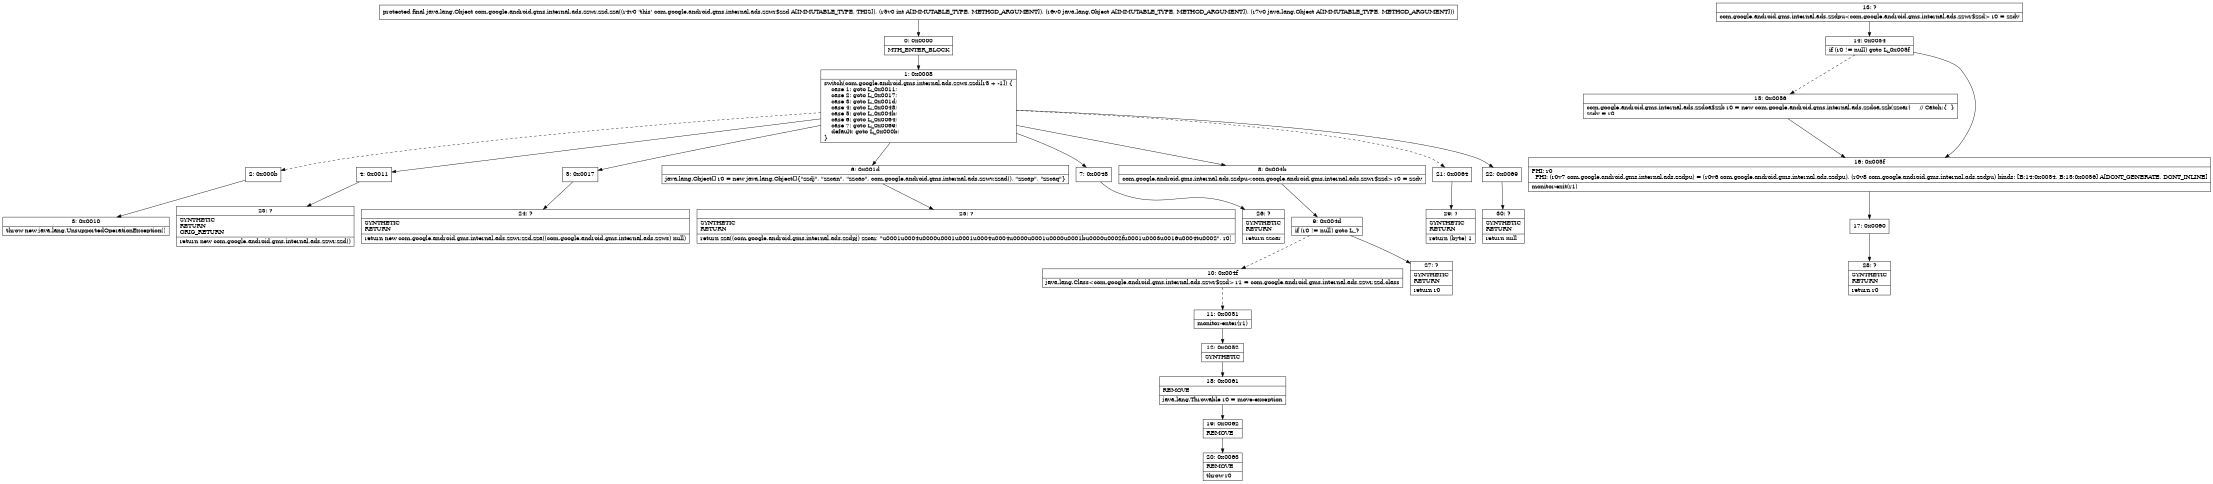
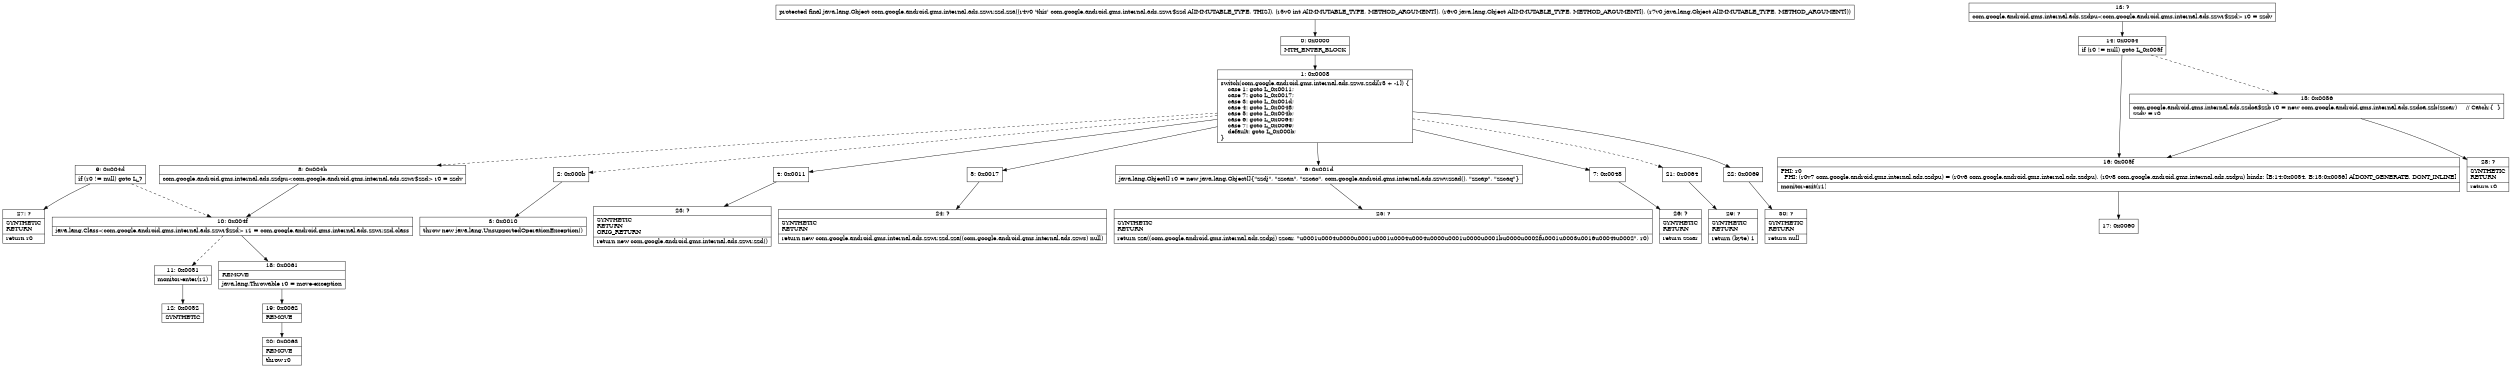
(861, 96) -> (1257, 96)
(1119, 145) -> (829, 139)
(1298, 199) -> (274, 199)
(1869, 245) -> (2413, 136)
(1223, 367) -> (253, 247)
